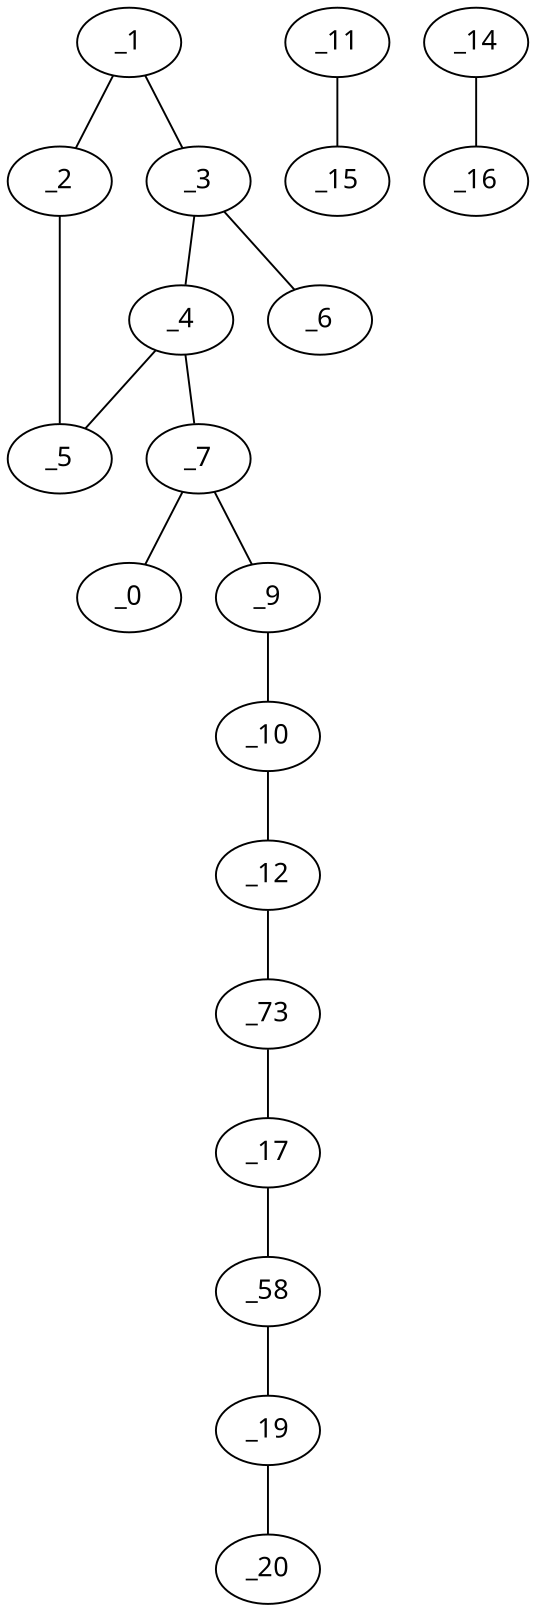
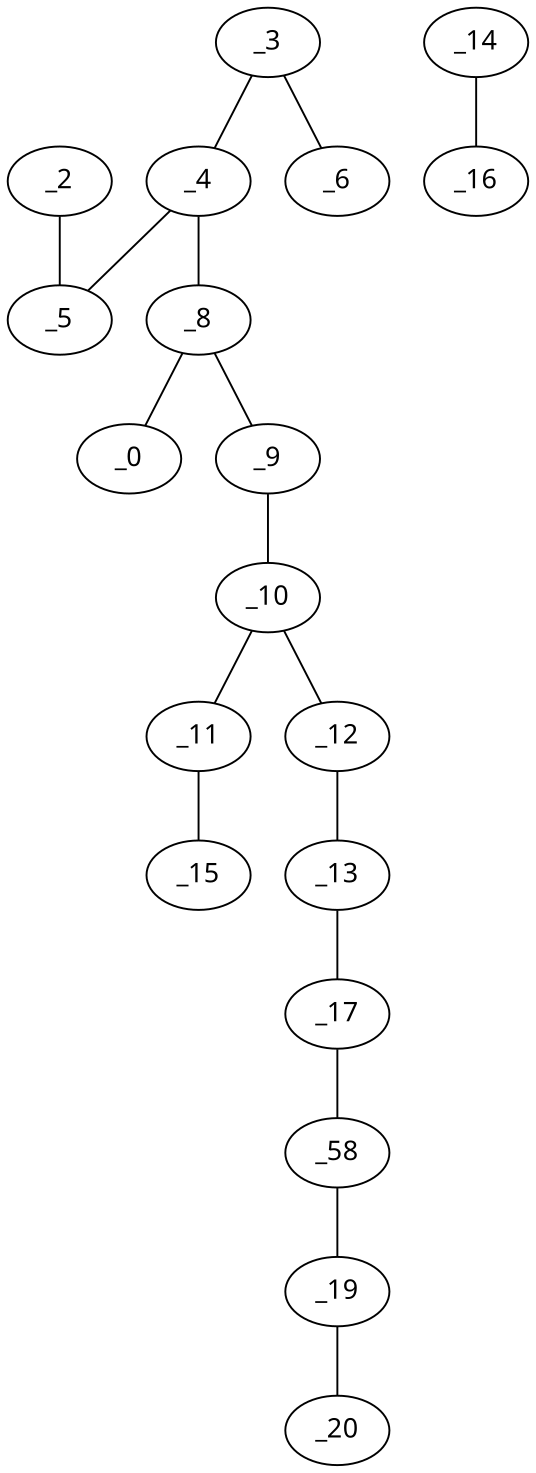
(129, 42) -> none
(199, 459) -> (199, 320)
none -> (233, 667)
(268, 1014) -> (337, 875)
